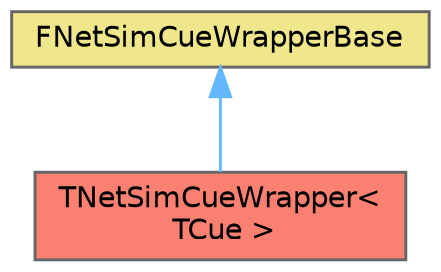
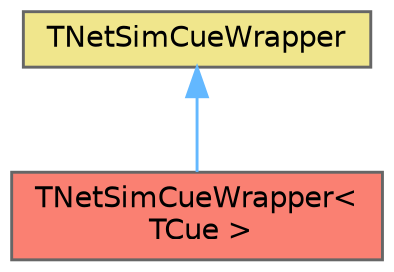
(220, 39) -> (197, 39)
